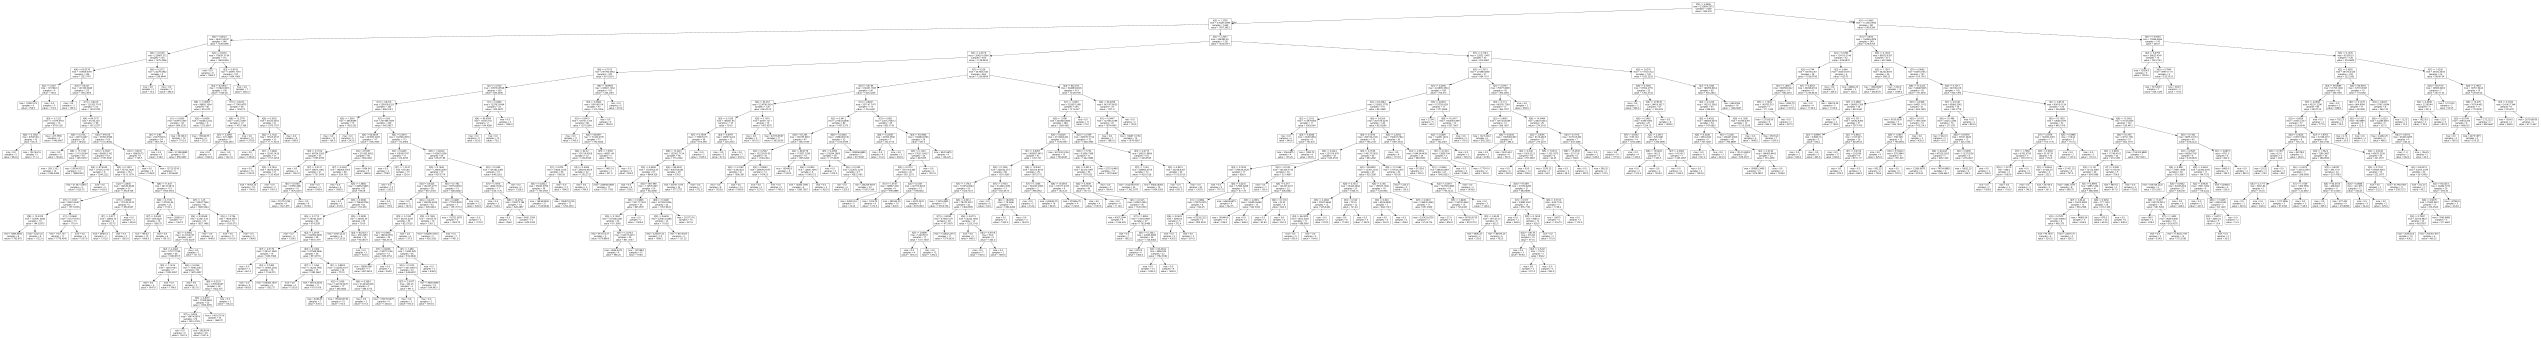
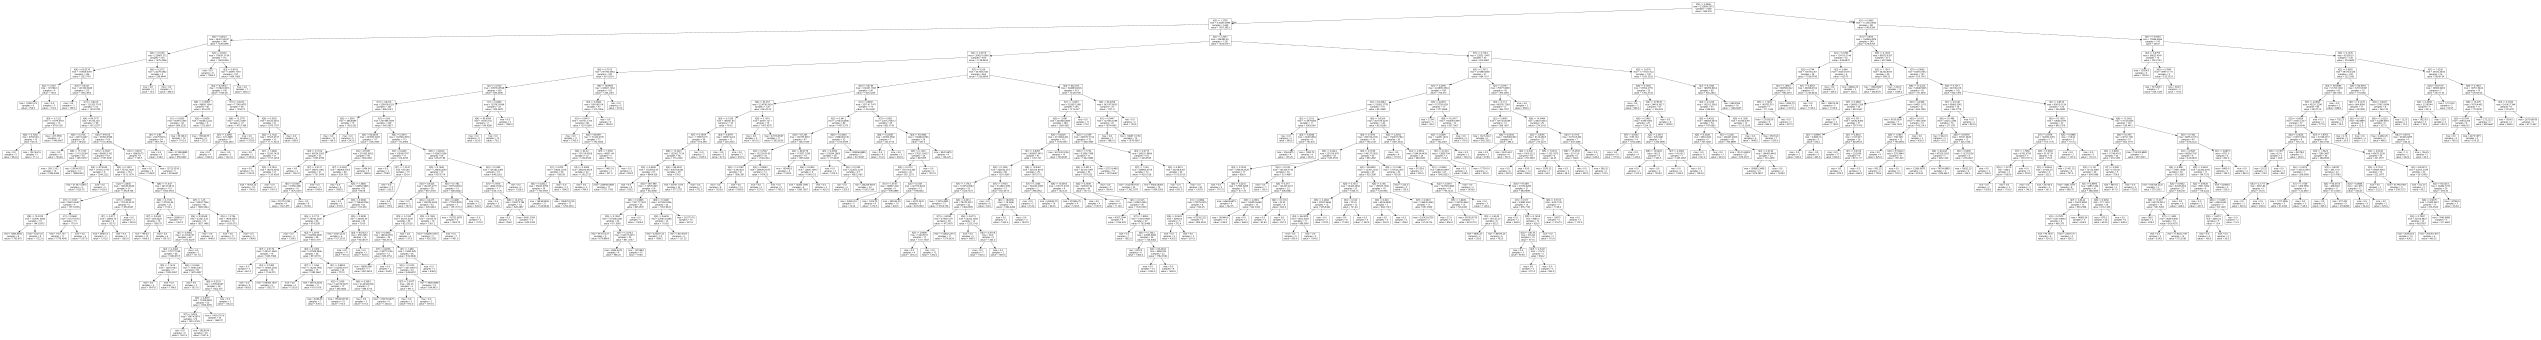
(1808, 106) -> (1808, 106)
(386, 195) -> (398, 188)
(1219, 196) -> none
none -> (2204, 236)
none -> (342, 253)
